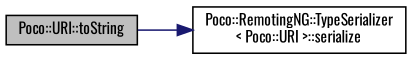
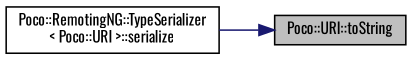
(157, 30) -> (239, 30)
